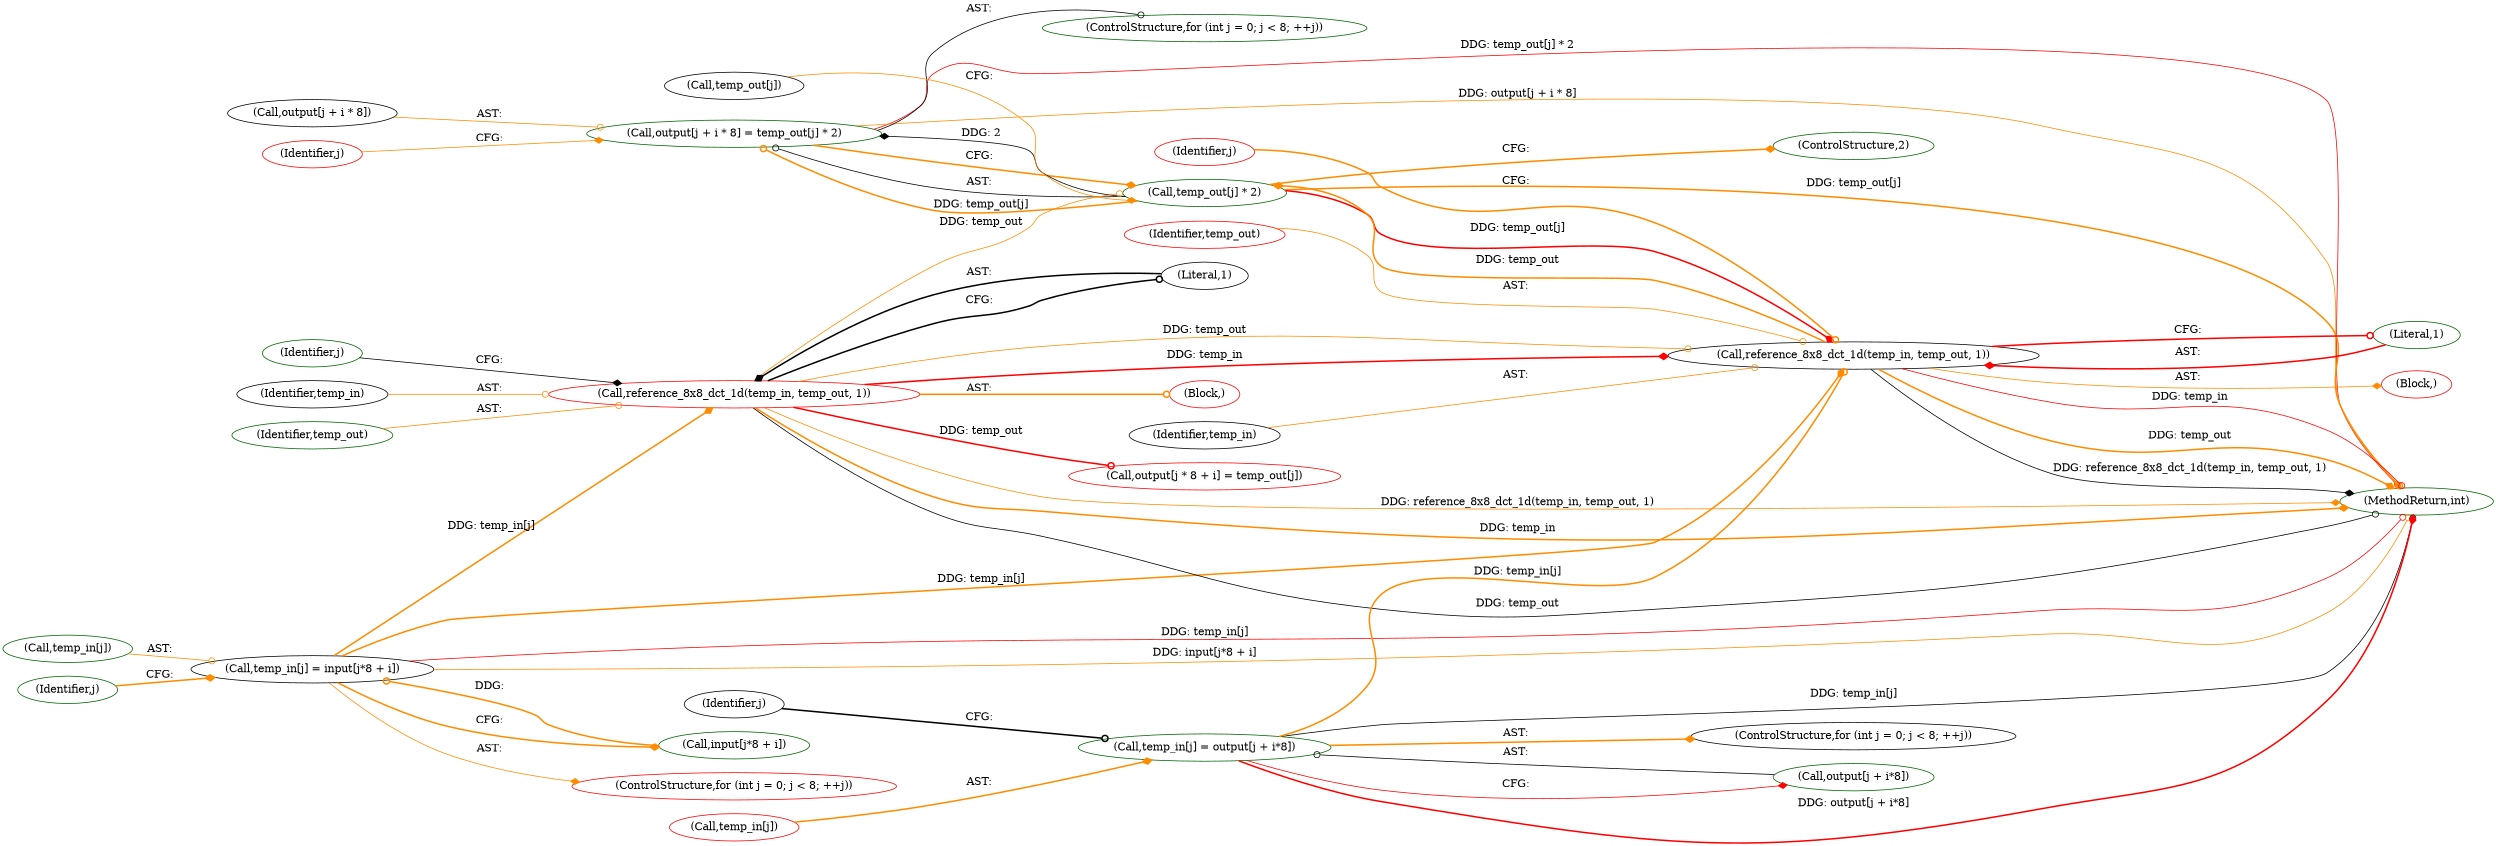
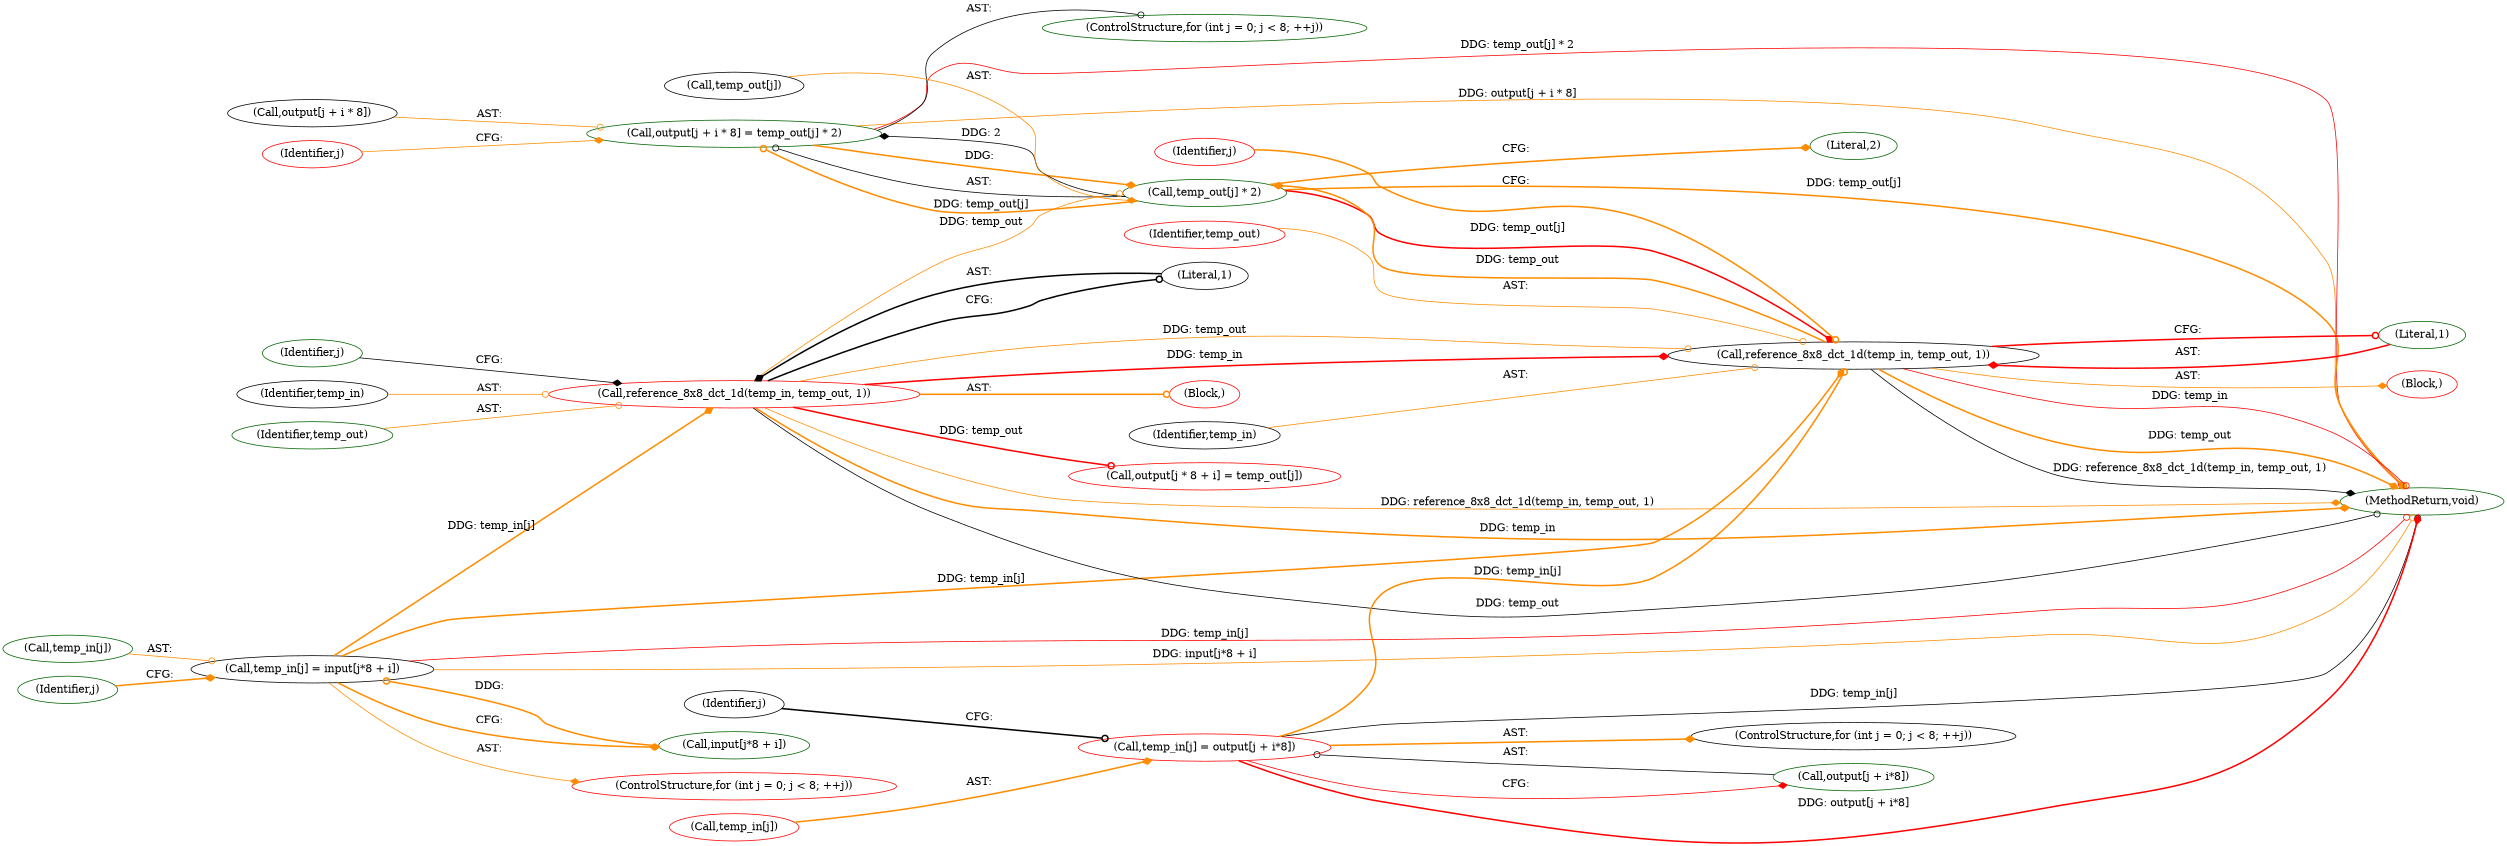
(981, 76) -> (981, 76)
(1854, 146) -> (1854, 146)
(981, 156) -> (981, 156)
(2417, 501) -> (2422, 501)
(1205, 748) -> (1205, 748)
